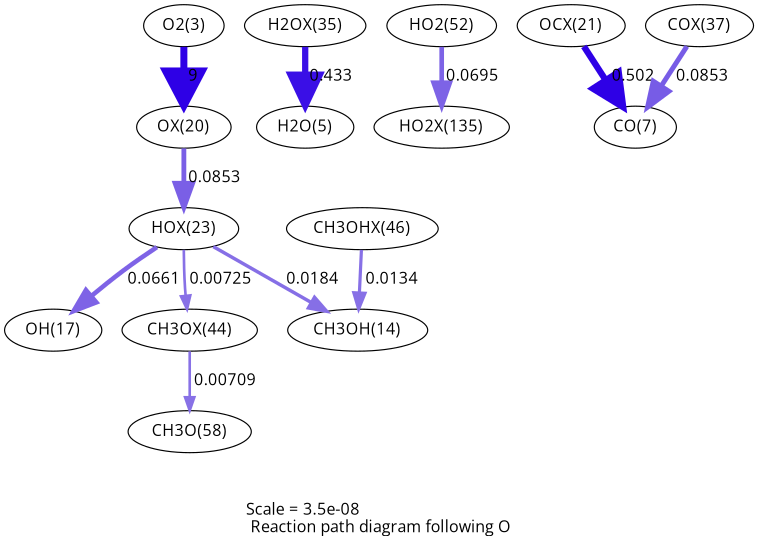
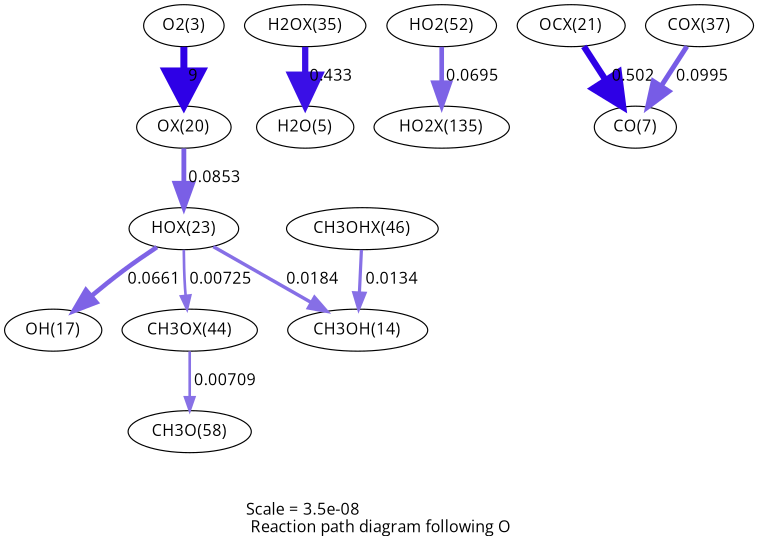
(700, 76) -> (700, 76)
